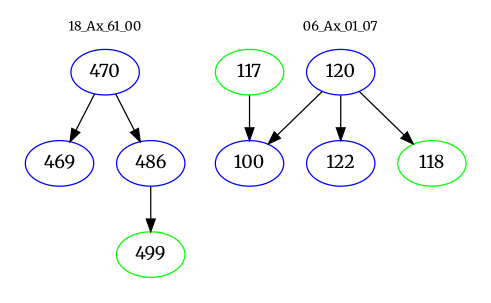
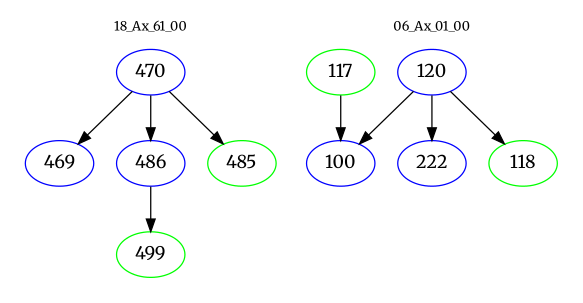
(341, 27) -> (432, 27)
none -> (242, 163)
(341, 163) -> (432, 163)
